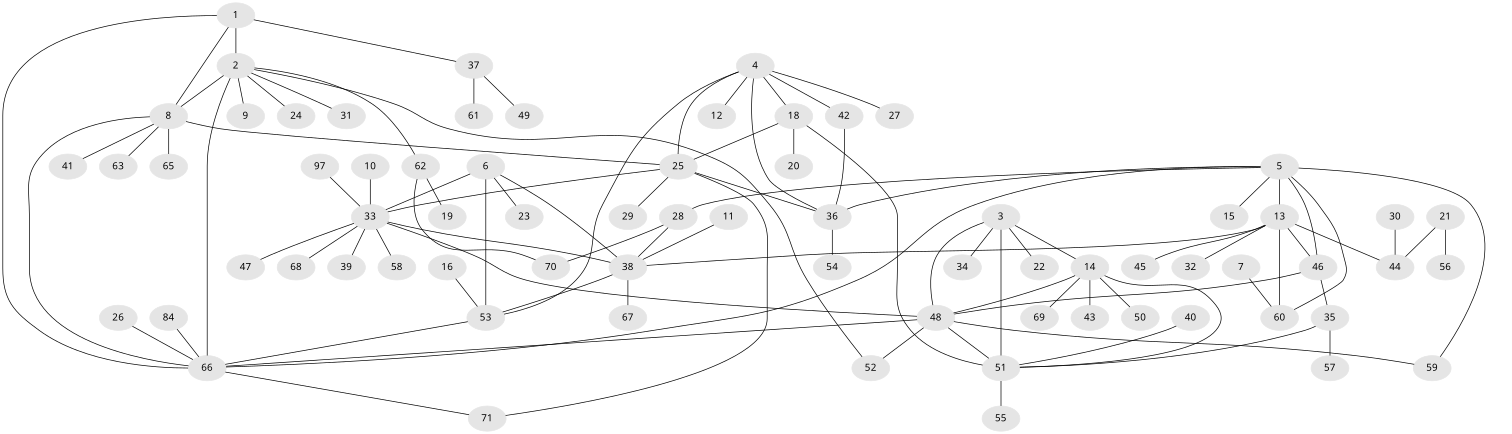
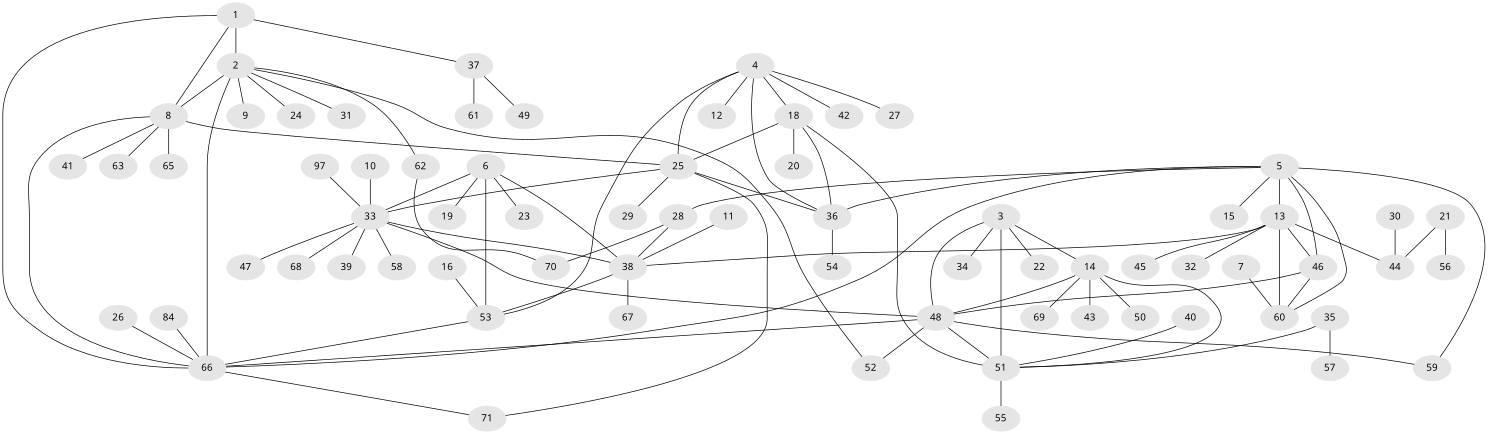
(843, 167) -> (823, 164)
(435, 194) -> (467, 192)
(1323, 289) -> (1299, 293)
